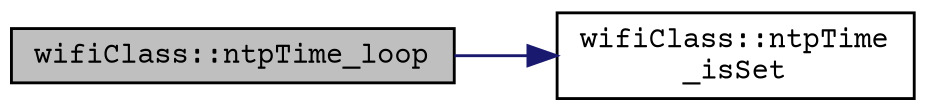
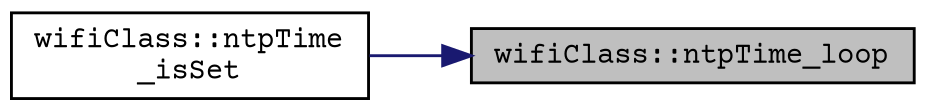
(491, 56) -> (406, 56)
